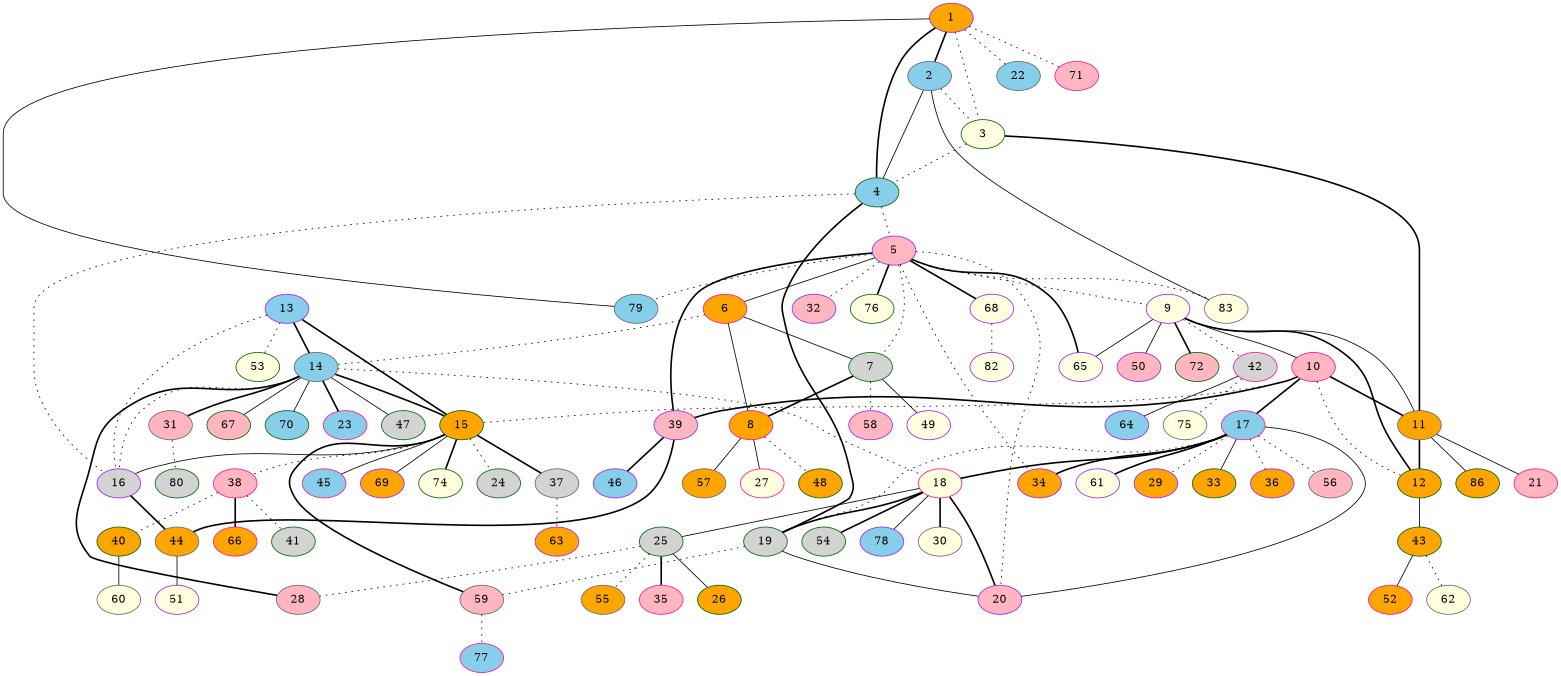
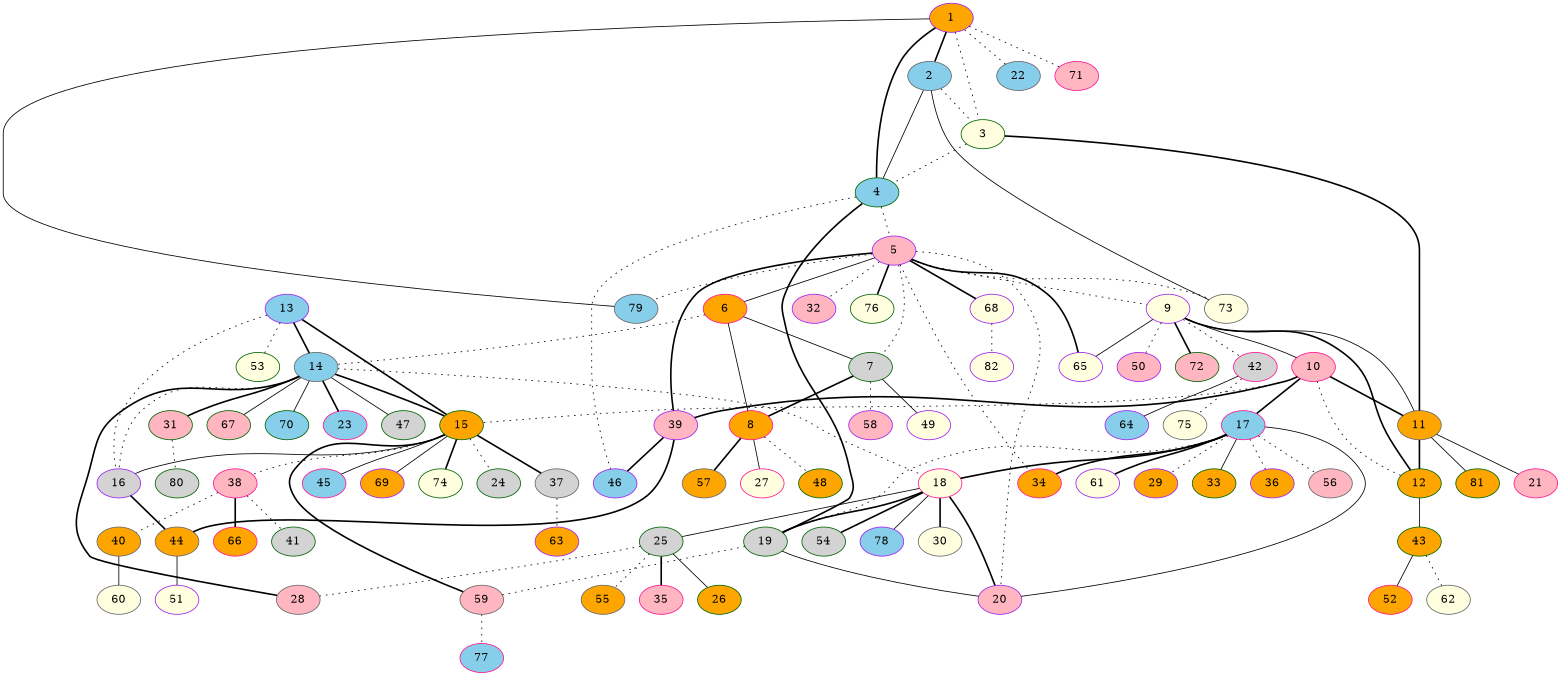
(341, 226) -> (636, 262)
(1226, 309) -> (1226, 309)
(1153, 338) -> (1153, 338)
(171, 425) -> (171, 425)
(727, 454) -> (727, 454)
(1040, 483) -> (1040, 483)
(1478, 483) -> (1478, 483)
(119, 542) -> (119, 542)
